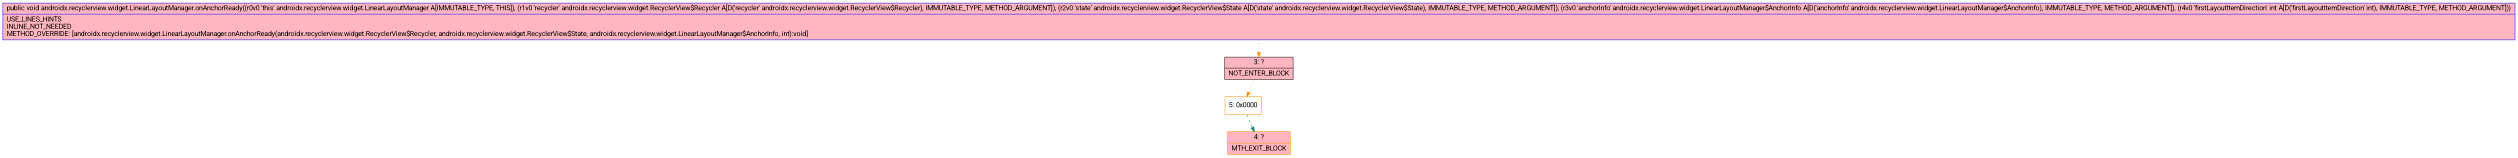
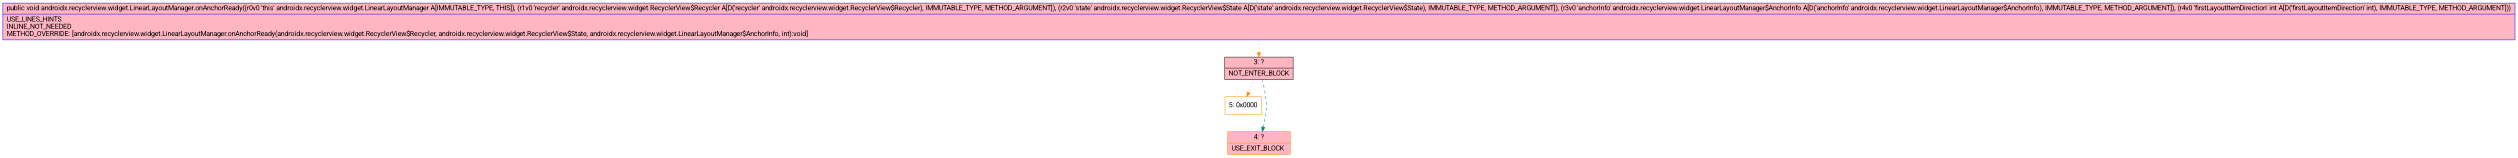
(1250, 121) -> (1266, 103)
(1259, 149) -> (1258, 149)
